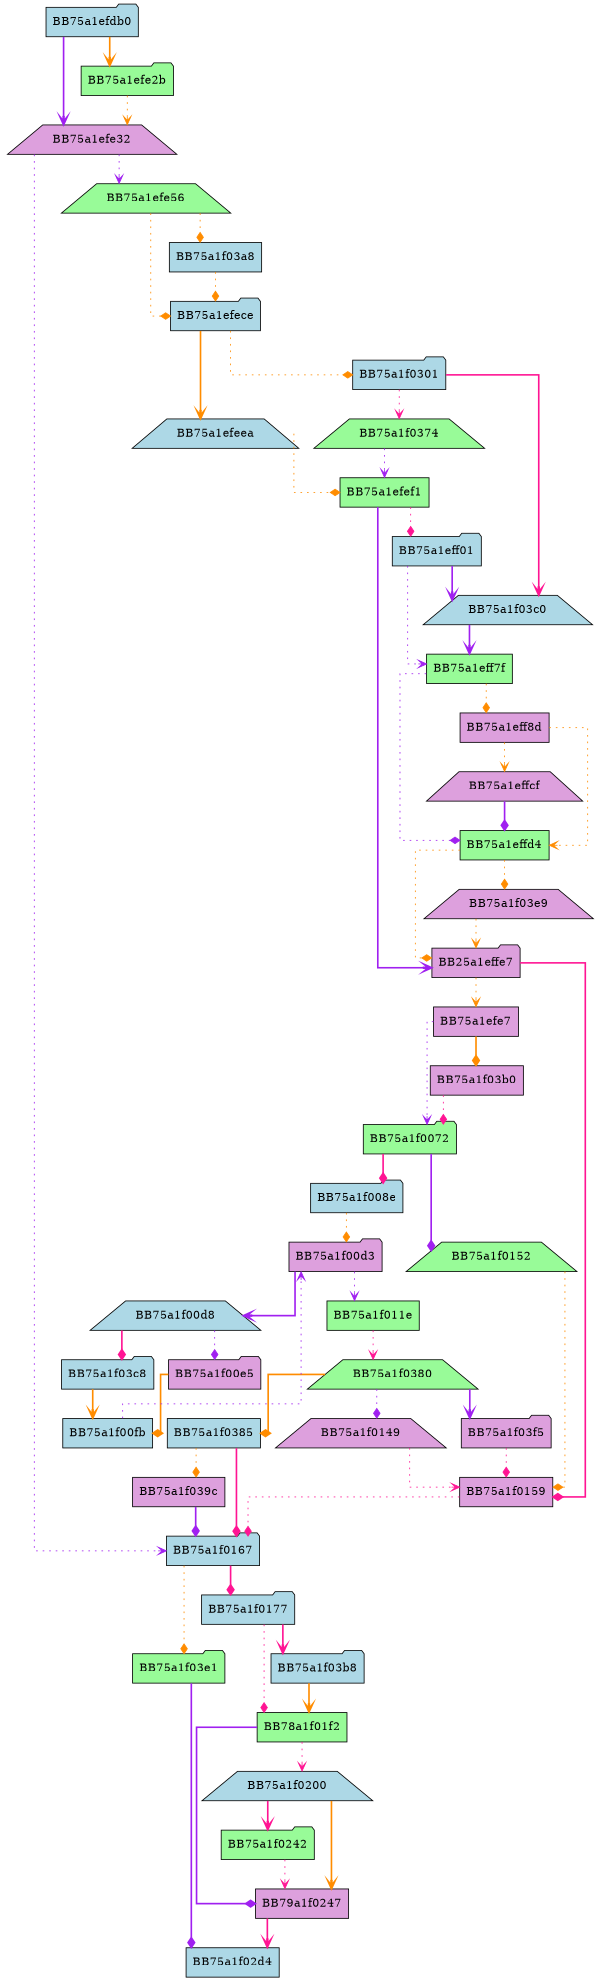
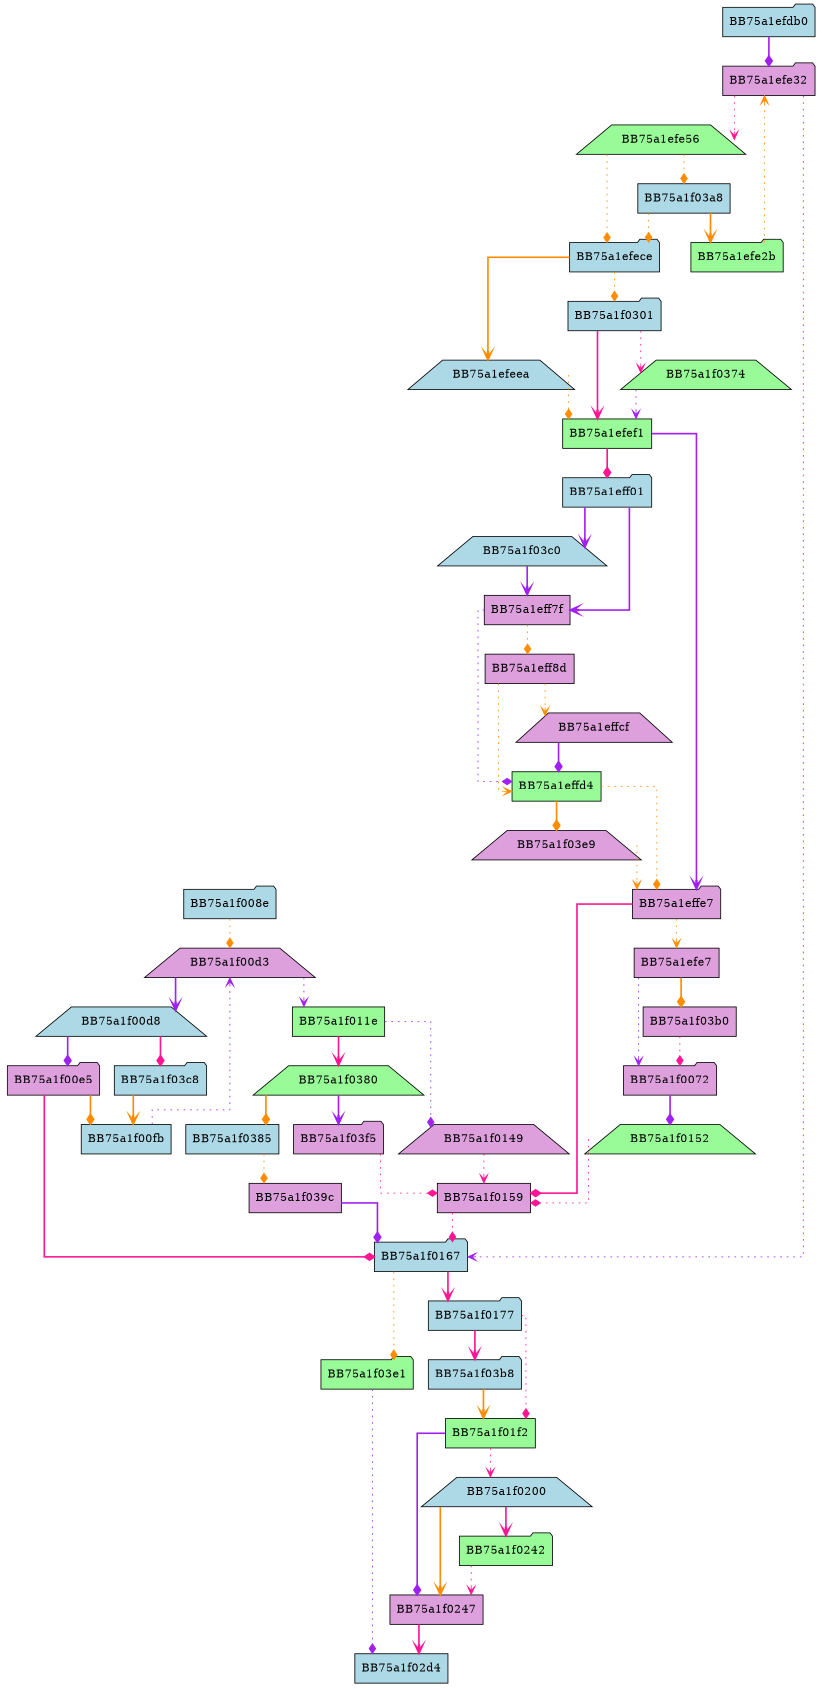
(110, 47) -> (710, 224)
(64, 77) -> (769, 46)
(92, 140) -> (769, 81)
(119, 165) -> (734, 114)
(539, 435) -> (597, 371)
(411, 517) -> (607, 458)
(408, 620) -> (629, 584)
(469, 669) -> (527, 610)
(505, 870) -> (557, 811)
(476, 963) -> (677, 904)
(410, 1139) -> (670, 1080)
(383, 1164) -> none
(336, 1257) -> (230, 963)
(215, 1340) -> (68, 1046)
(373, 1341) -> (339, 1047)
(565, 1380) -> (588, 1195)
(377, 1399) -> (431, 1047)
(236, 1487) -> (124, 1257)
(231, 1575) -> (448, 1282)
(302, 1727) -> (490, 1433)
(191, 1811) -> (372, 1517)
(302, 1904) -> (437, 1610)
